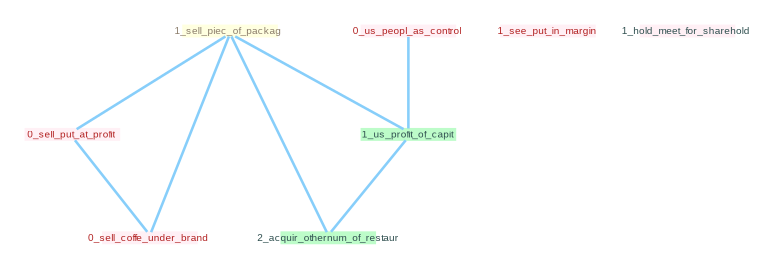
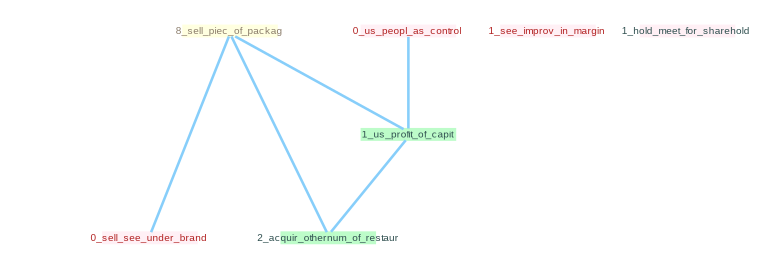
(230, 31) -> (230, 31)
(548, 31) -> (548, 31)
(72, 134) -> none
(150, 238) -> (150, 238)
